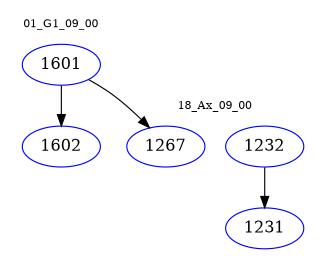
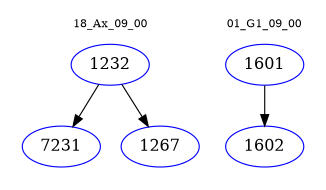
(125, 105) -> (132, 101)
(265, 228) -> (61, 147)
